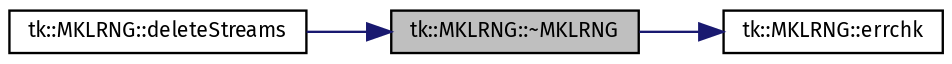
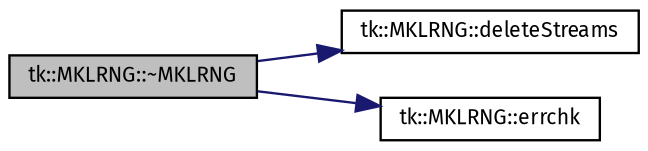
(337, 32) -> (288, 57)
